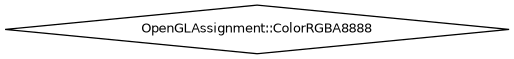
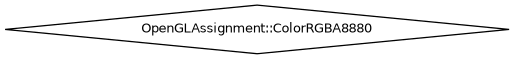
(257, 29) -> (257, 29)
